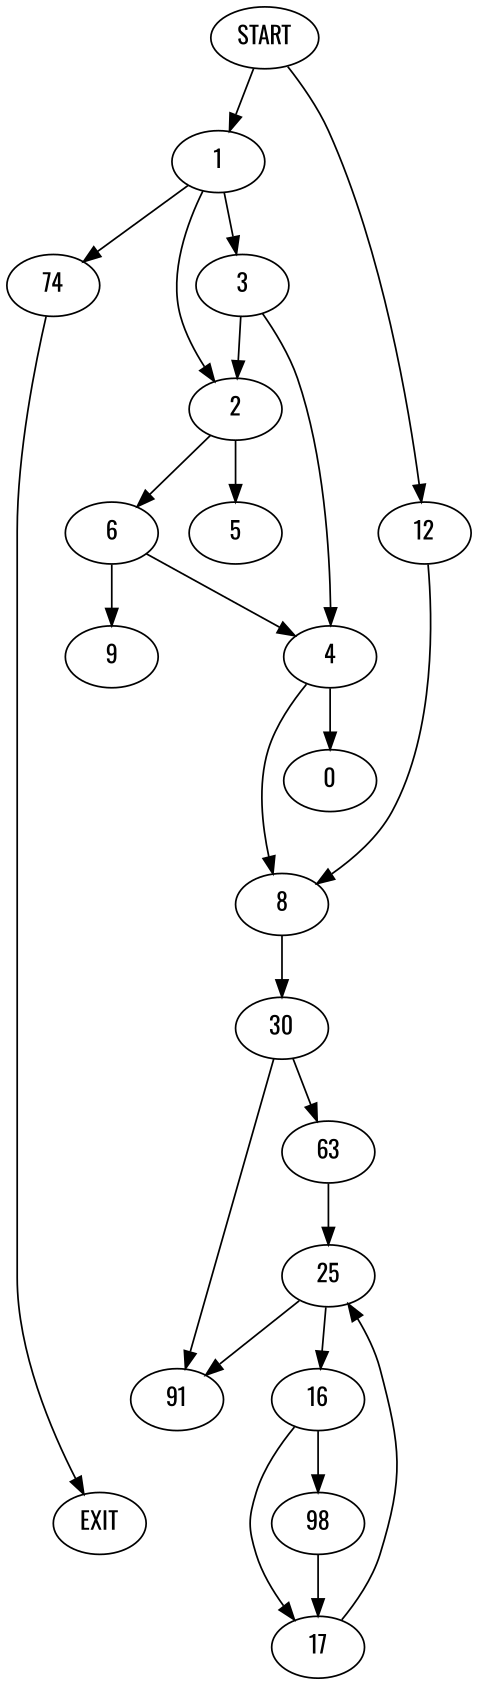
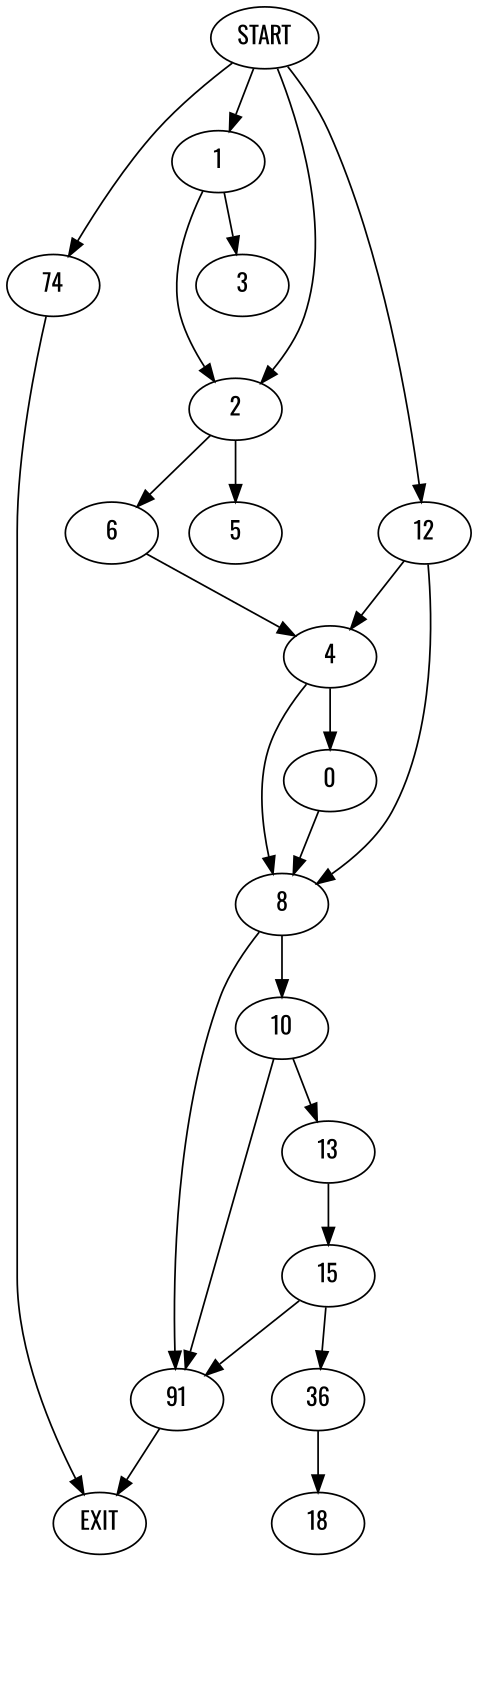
(143, 218) -> (145, 144)
(239, 339) -> (314, 222)
(317, 455) -> (383, 588)
(112, 657) -> none
none -> (309, 834)
(282, 1028) -> (282, 1028)
none -> (187, 1134)
(328, 1152) -> (328, 1152)
(328, 1276) -> (328, 1276)
(318, 1400) -> (318, 1400)
none -> (143, 1454)
(318, 1523) -> (318, 1523)
(318, 1647) -> none
